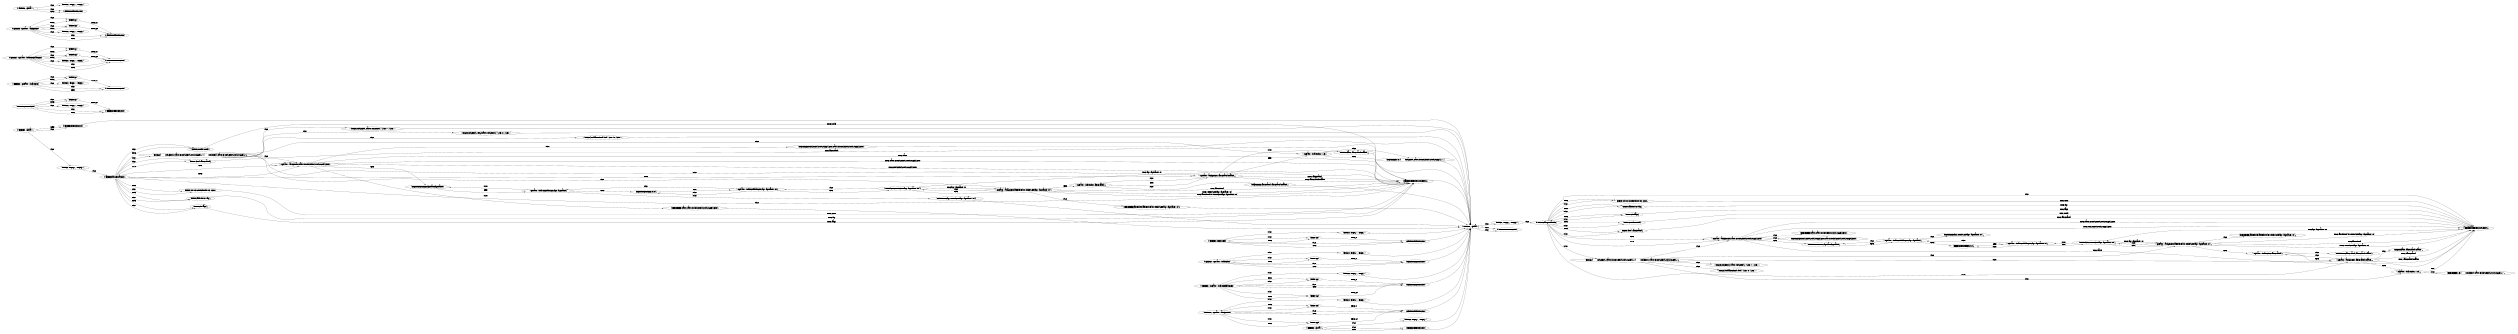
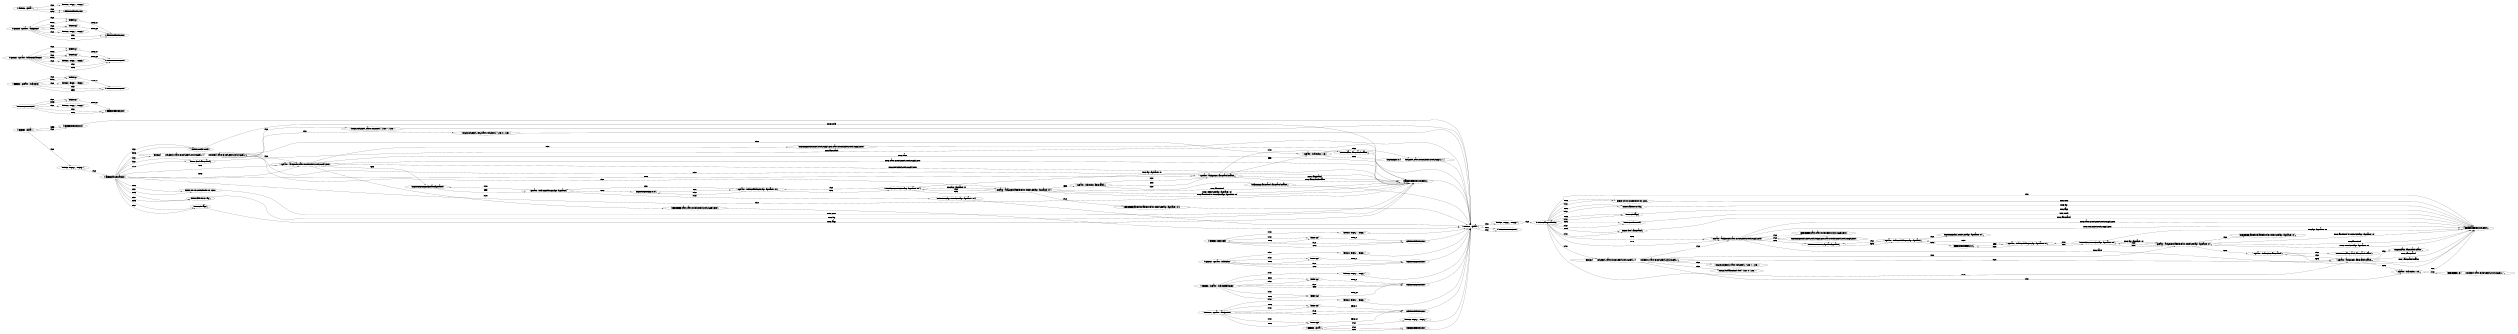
(603, 138) -> none
